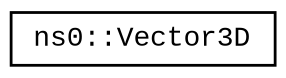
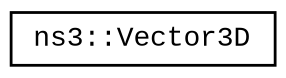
(143, 39) -> (143, 39)
